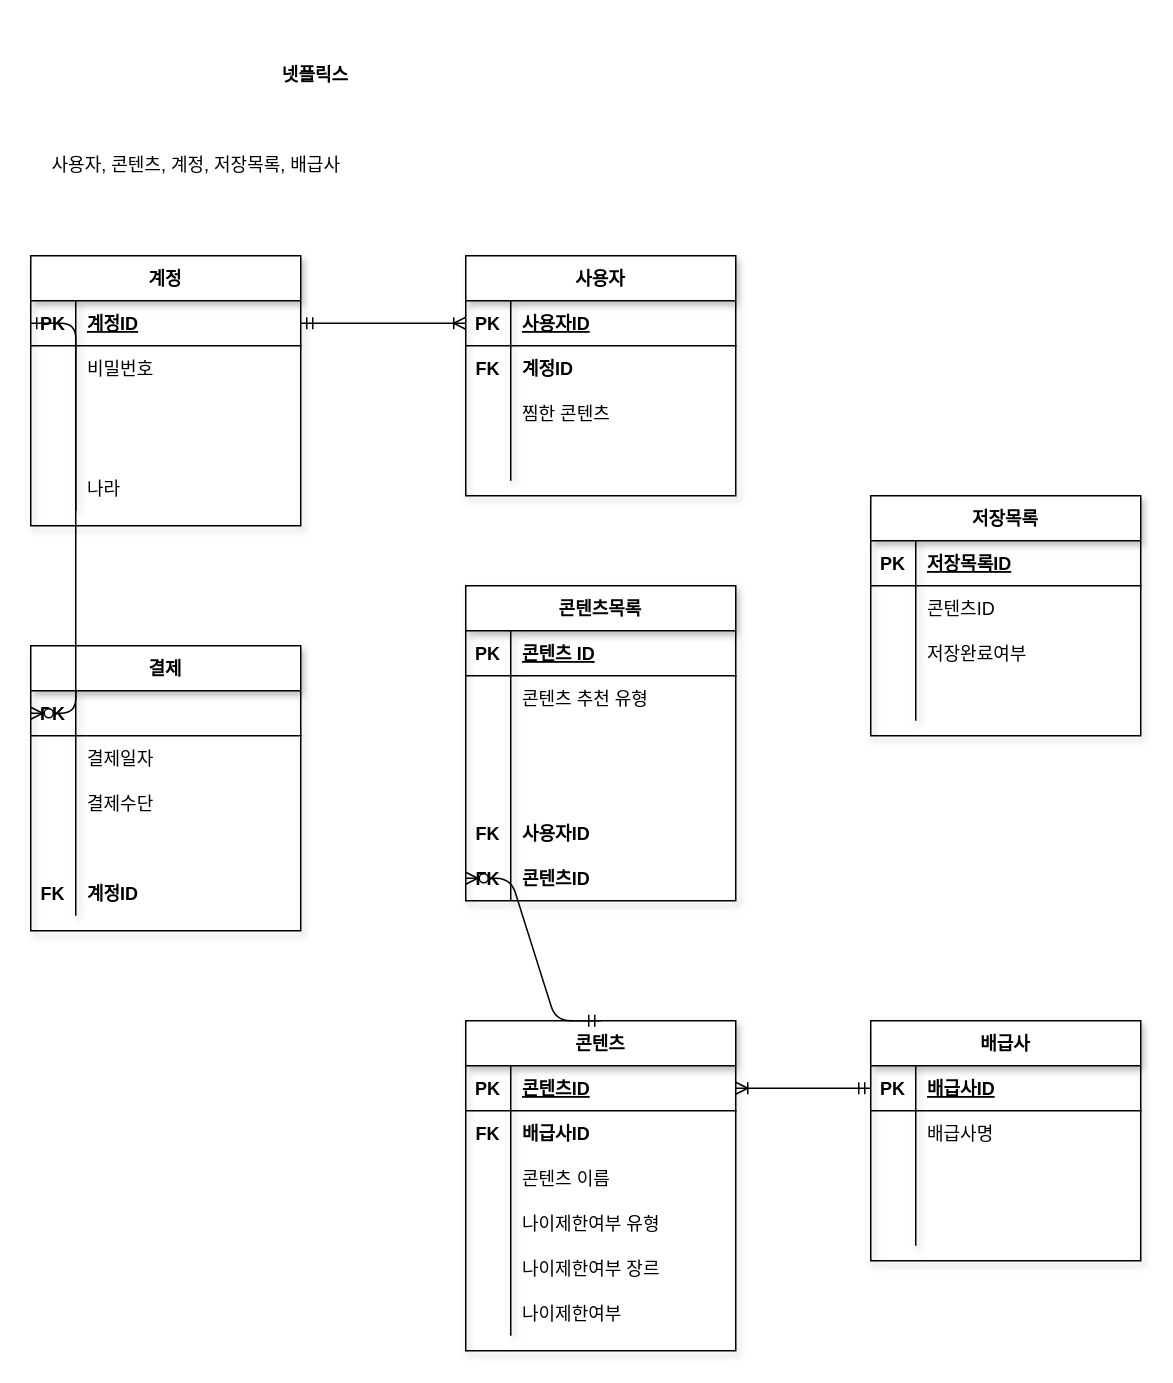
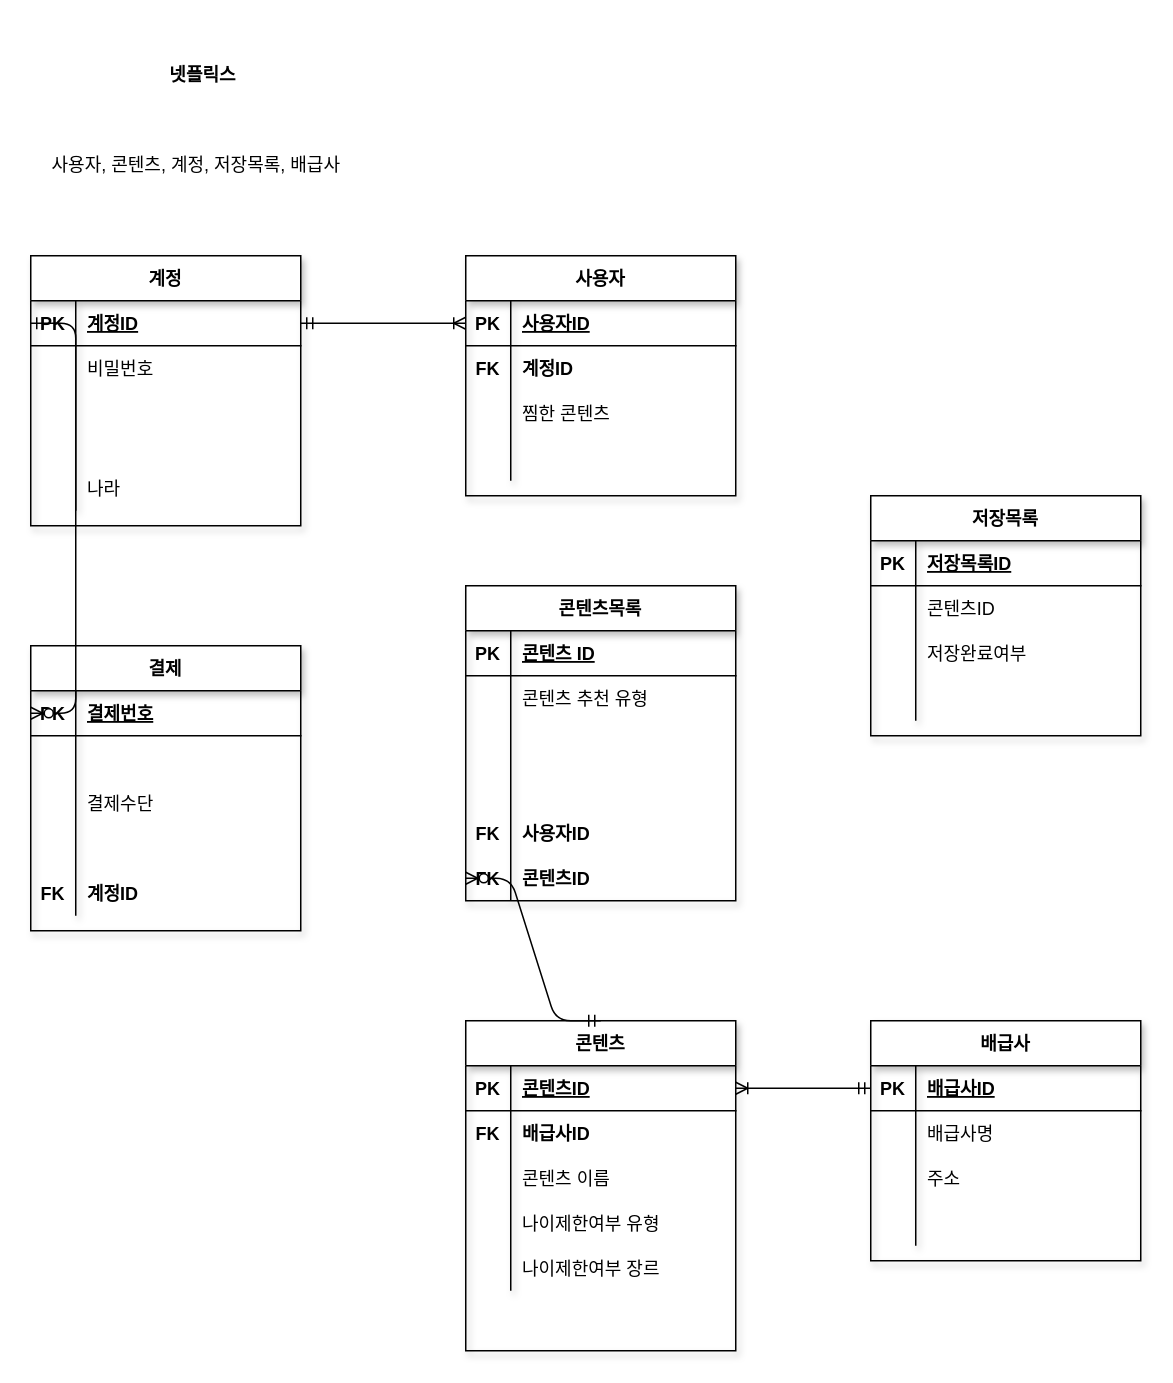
(316, 76) -> (203, 76)
none -> (188, 713)
(188, 758) -> none
none -> (1028, 1178)
(623, 1313) -> none
